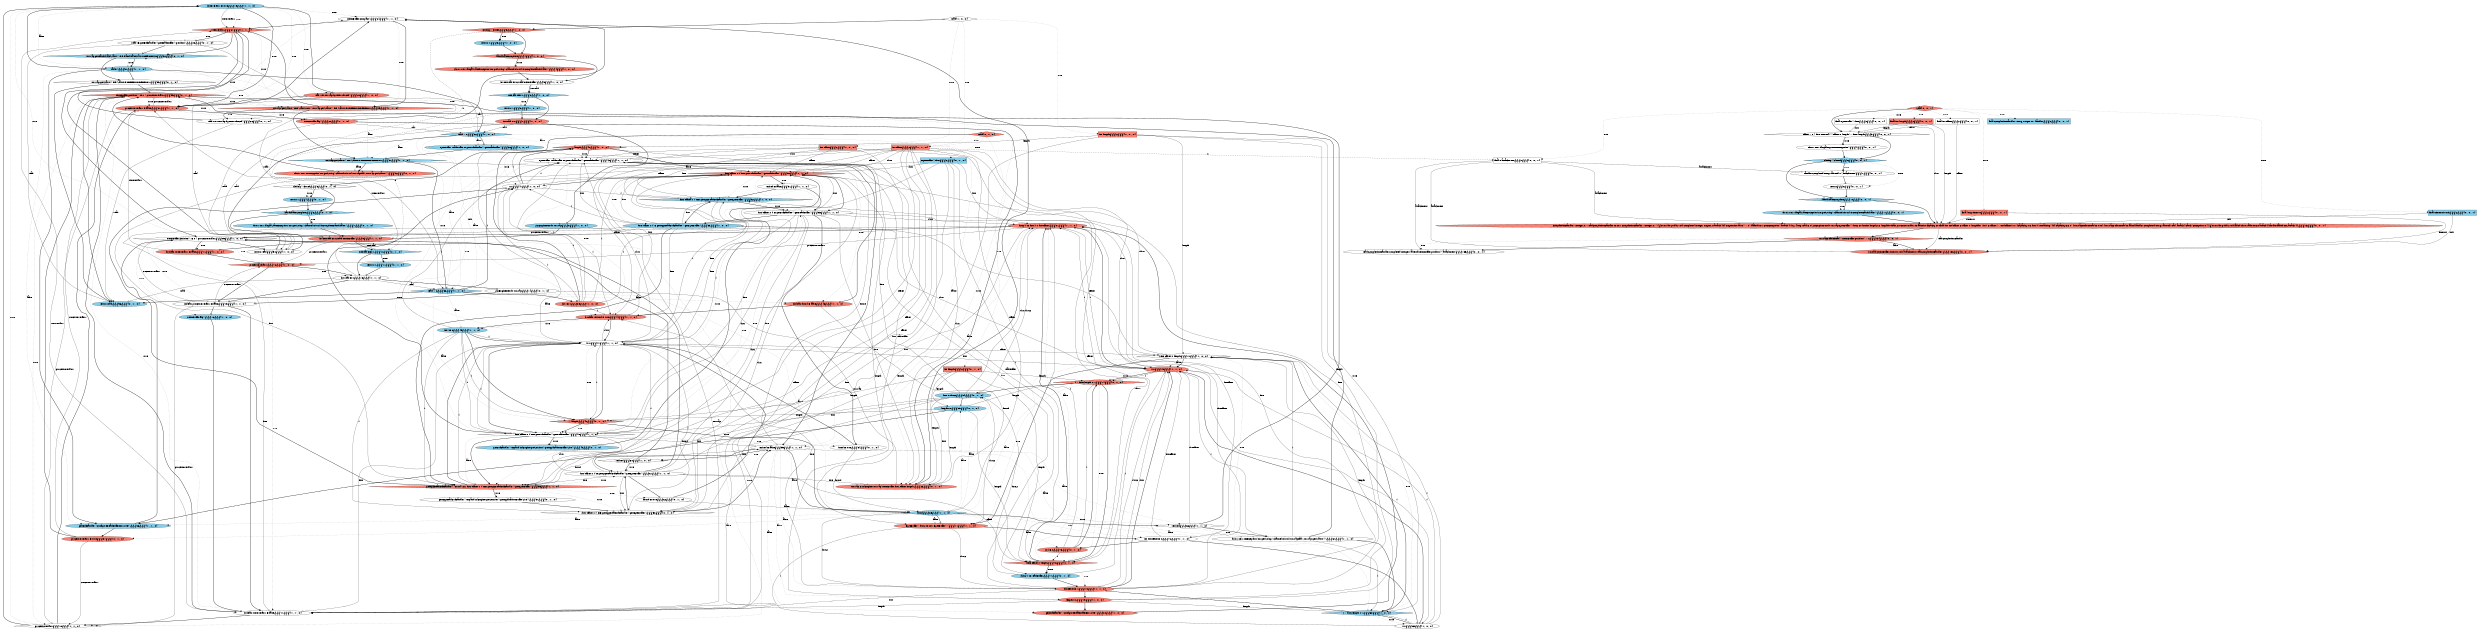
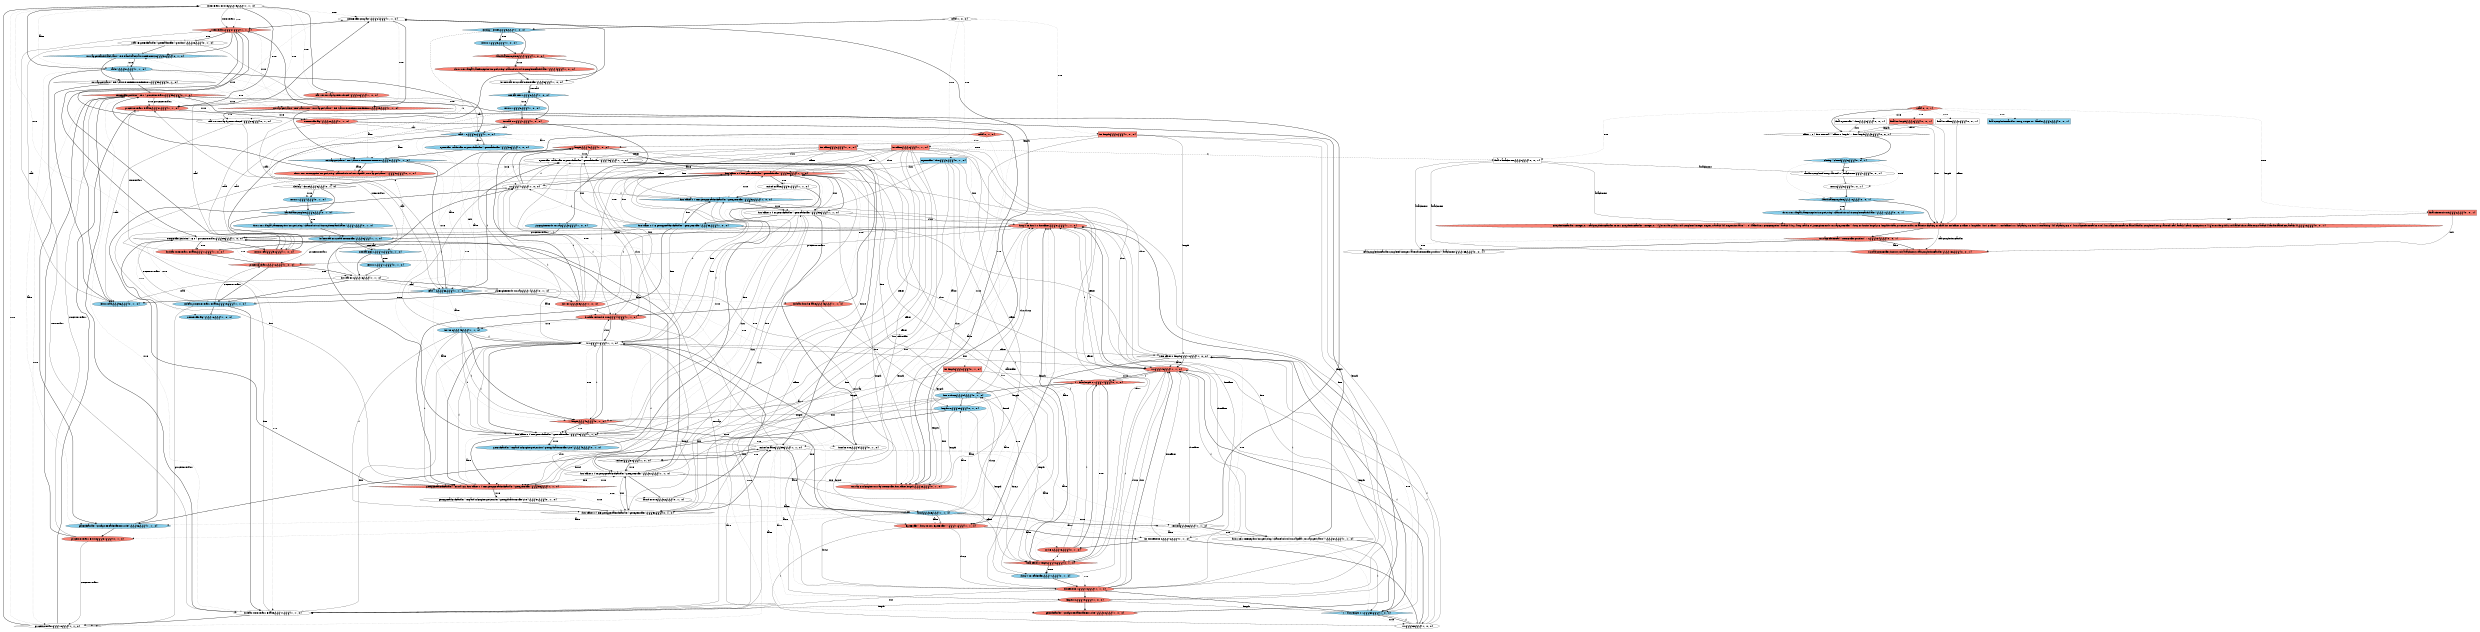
(231, 6) -> (231, 6)
(504, 30) -> (504, 30)
(249, 101) -> none
(1842, 147) -> none
none -> (357, 181)
(1787, 181) -> (1787, 181)
(1984, 213) -> none
(2452, 213) -> (2452, 213)
(351, 239) -> (351, 239)
(274, 252) -> (274, 252)
(215, 304) -> (215, 304)
(57, 360) -> none
(1355, 376) -> (1355, 376)
(214, 475) -> none
(1070, 526) -> (1070, 526)
